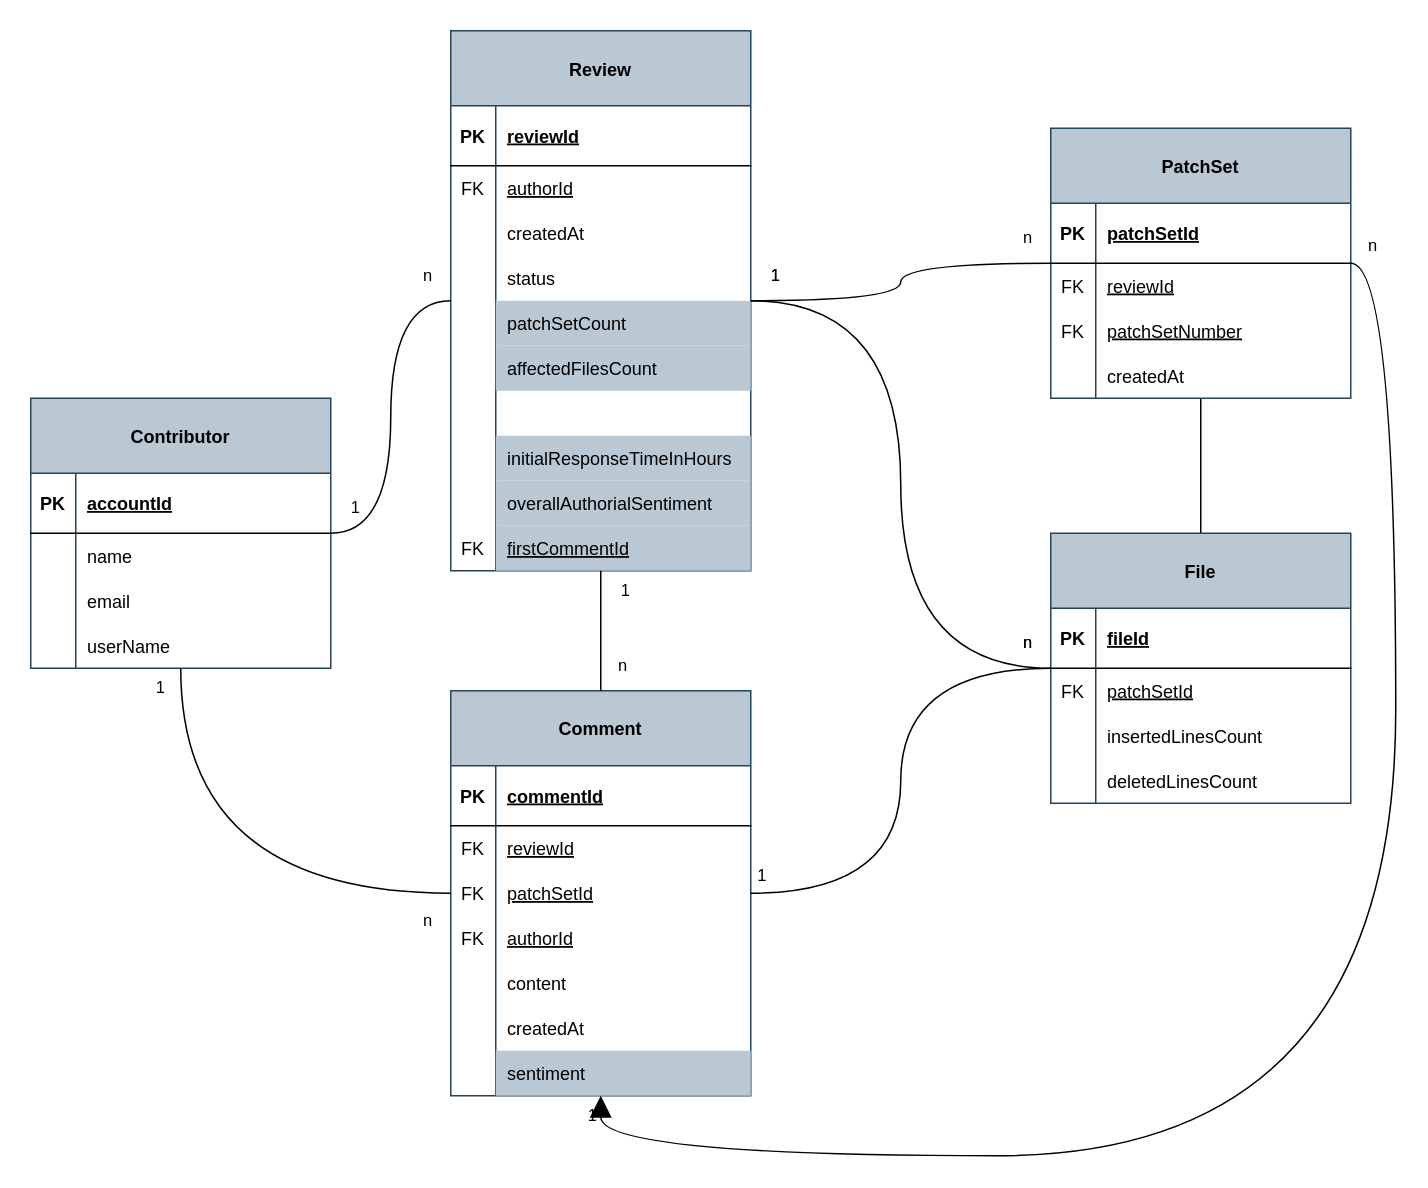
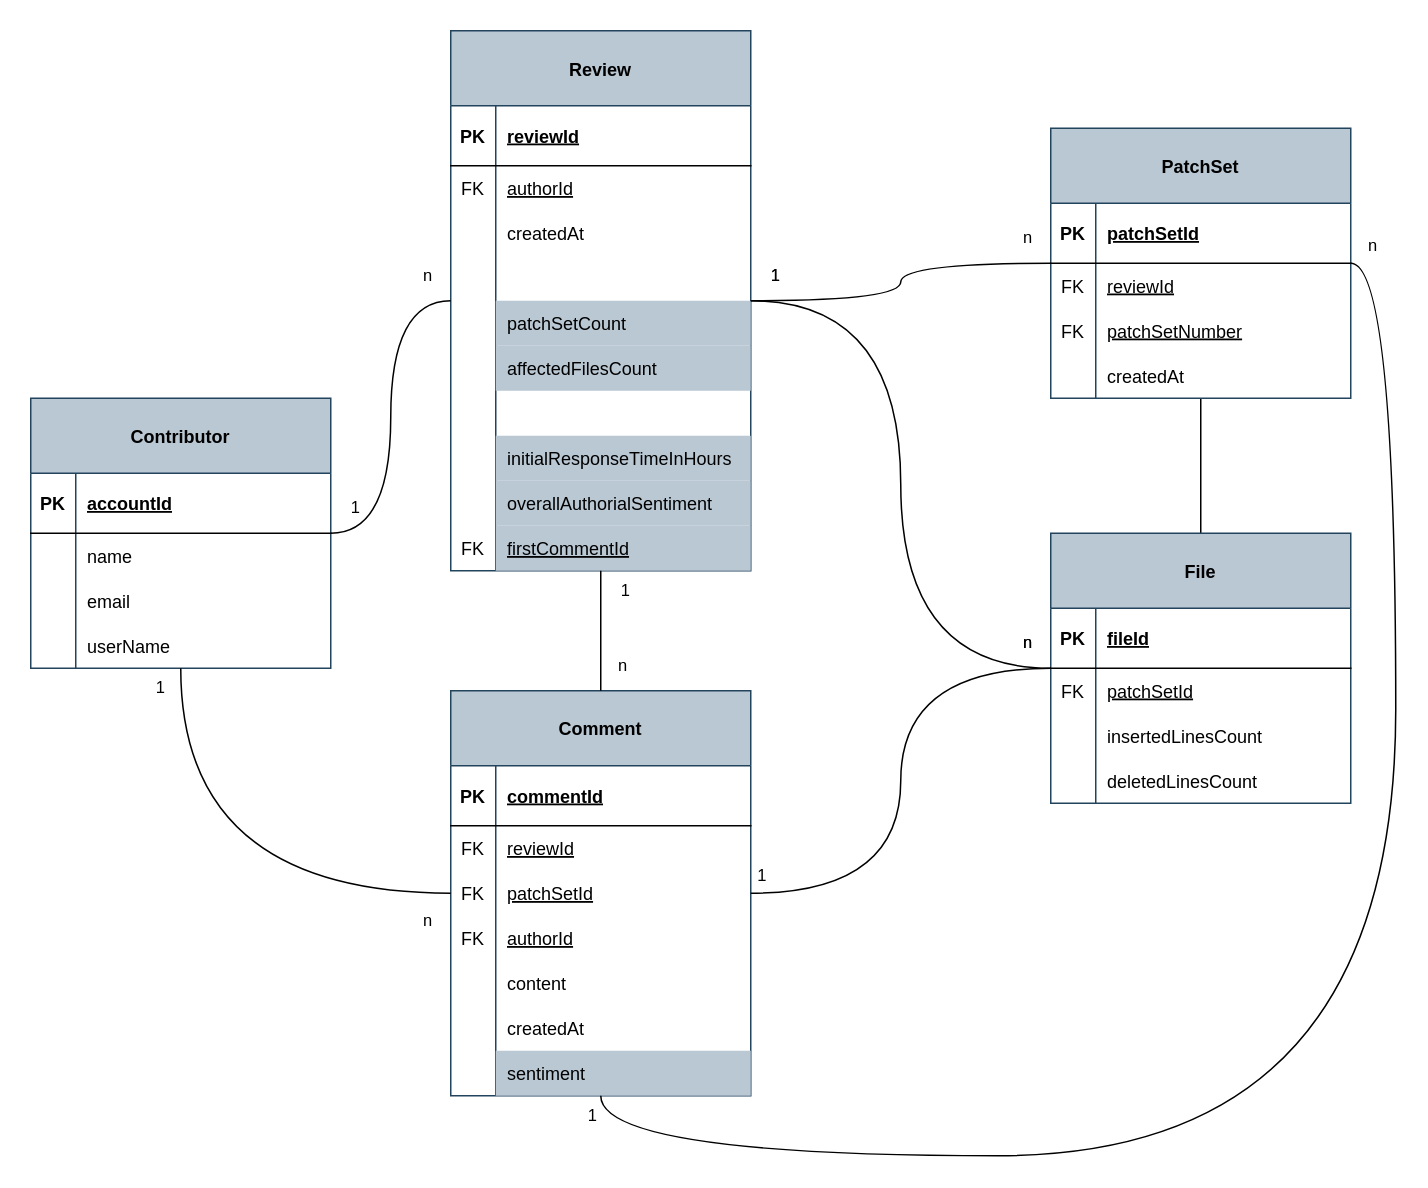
(623, 278) -> none
(732, 1149) -> (729, 1144)
